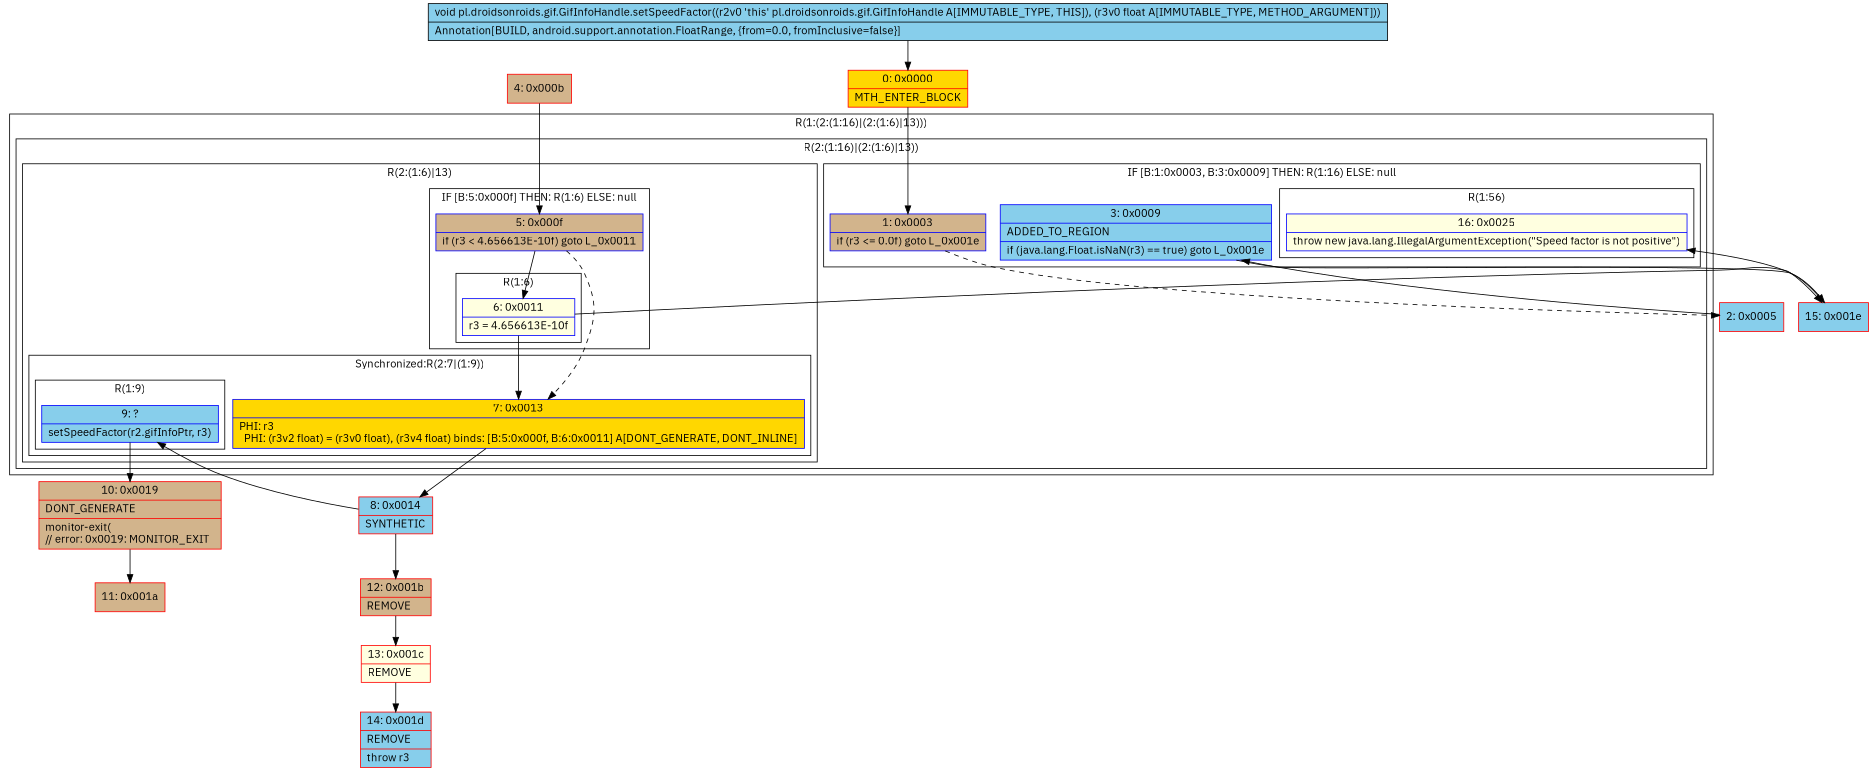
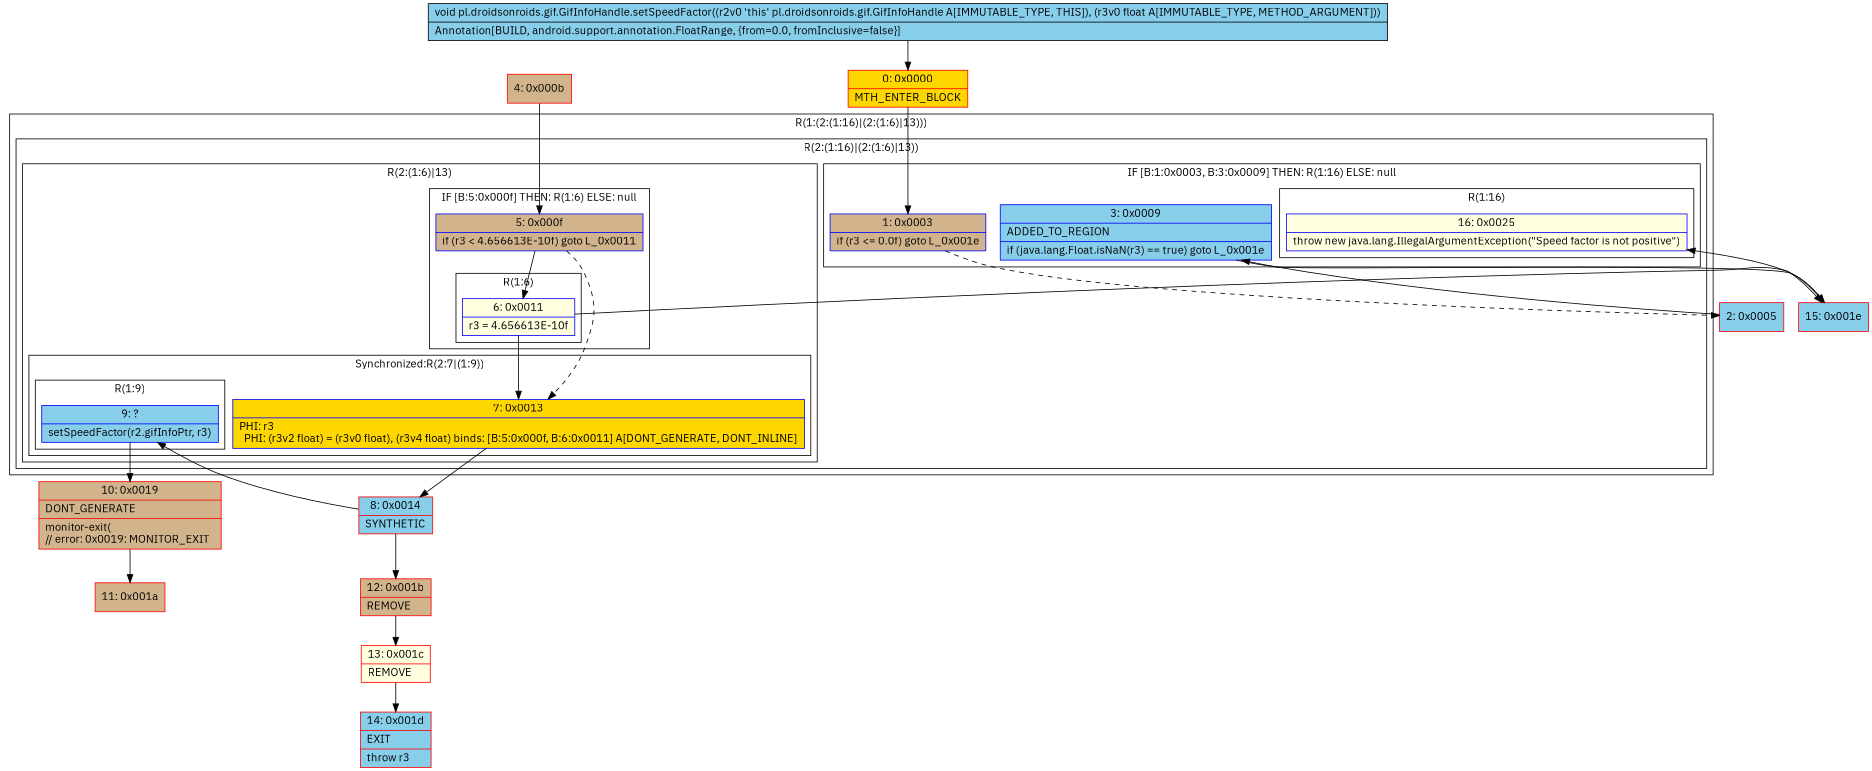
(1487, 198) -> (1487, 198)
(389, 739) -> (379, 739)
